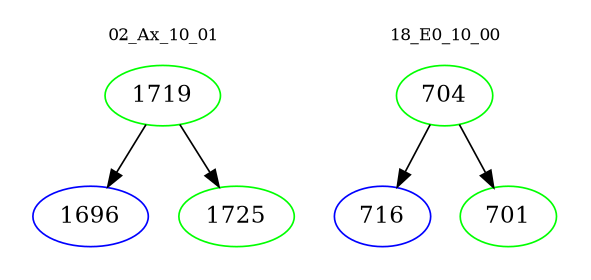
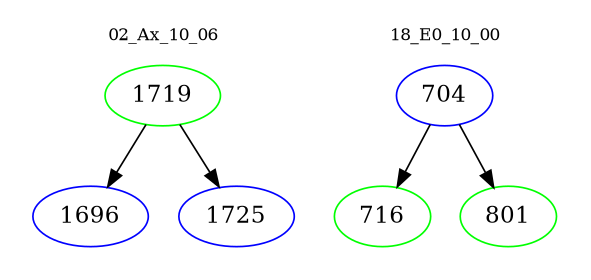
(164, 36) -> (164, 36)
(445, 96) -> (445, 96)
(237, 216) -> (237, 216)
(383, 216) -> (383, 216)
(508, 216) -> (508, 216)
